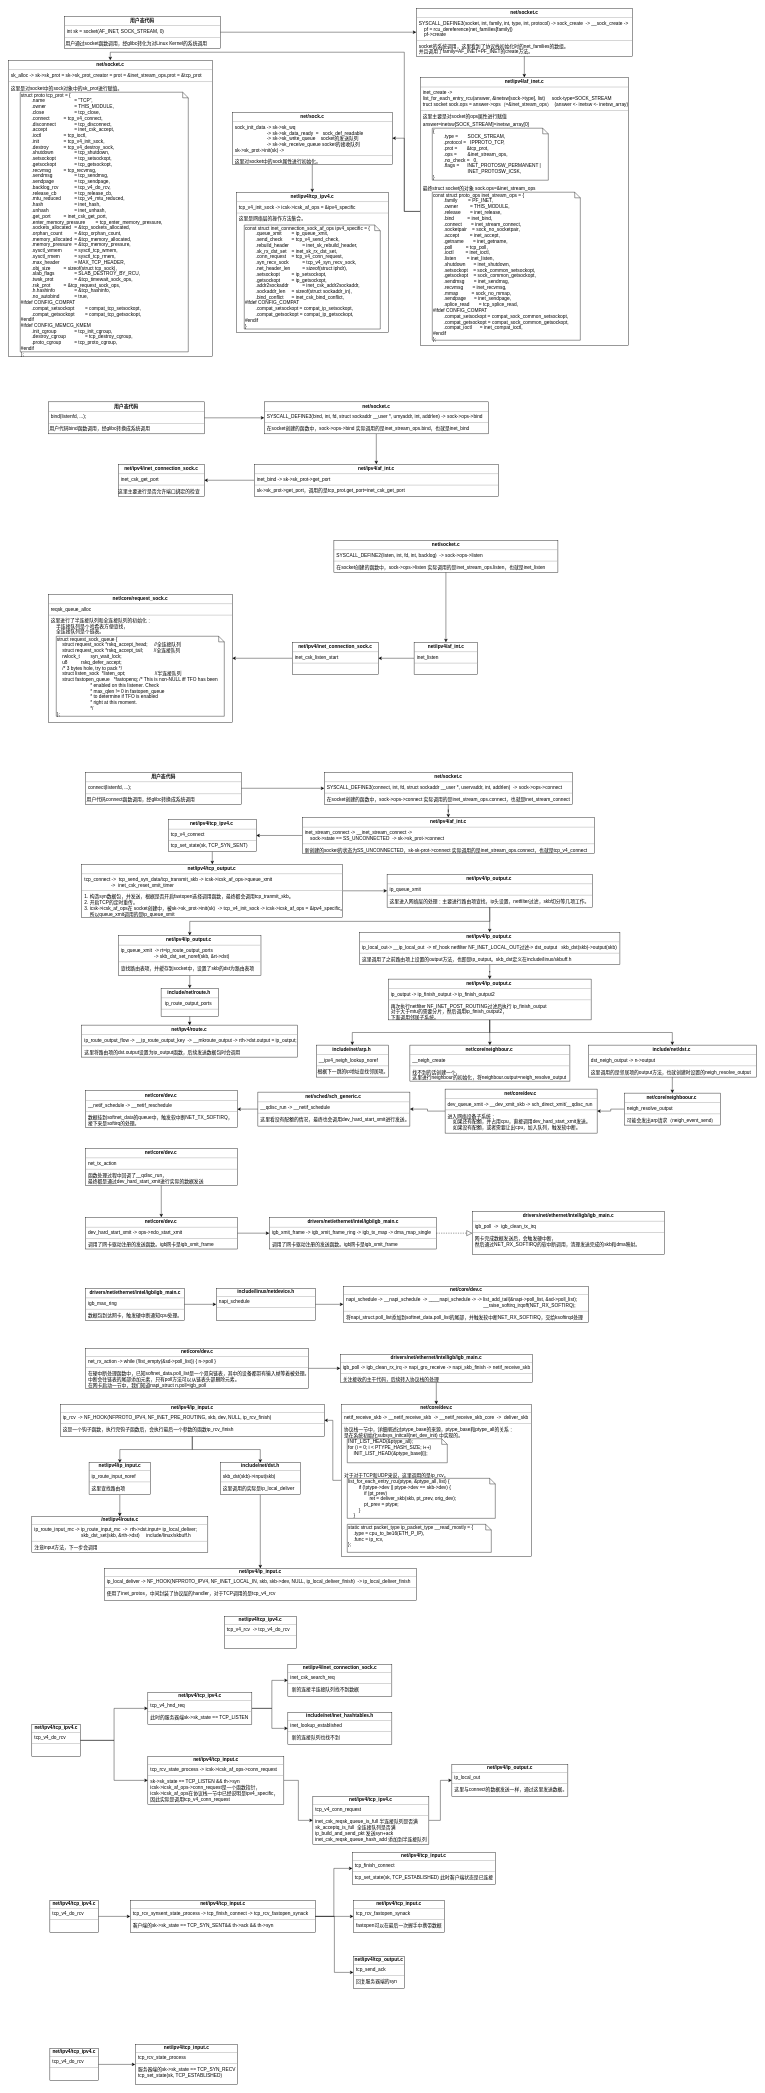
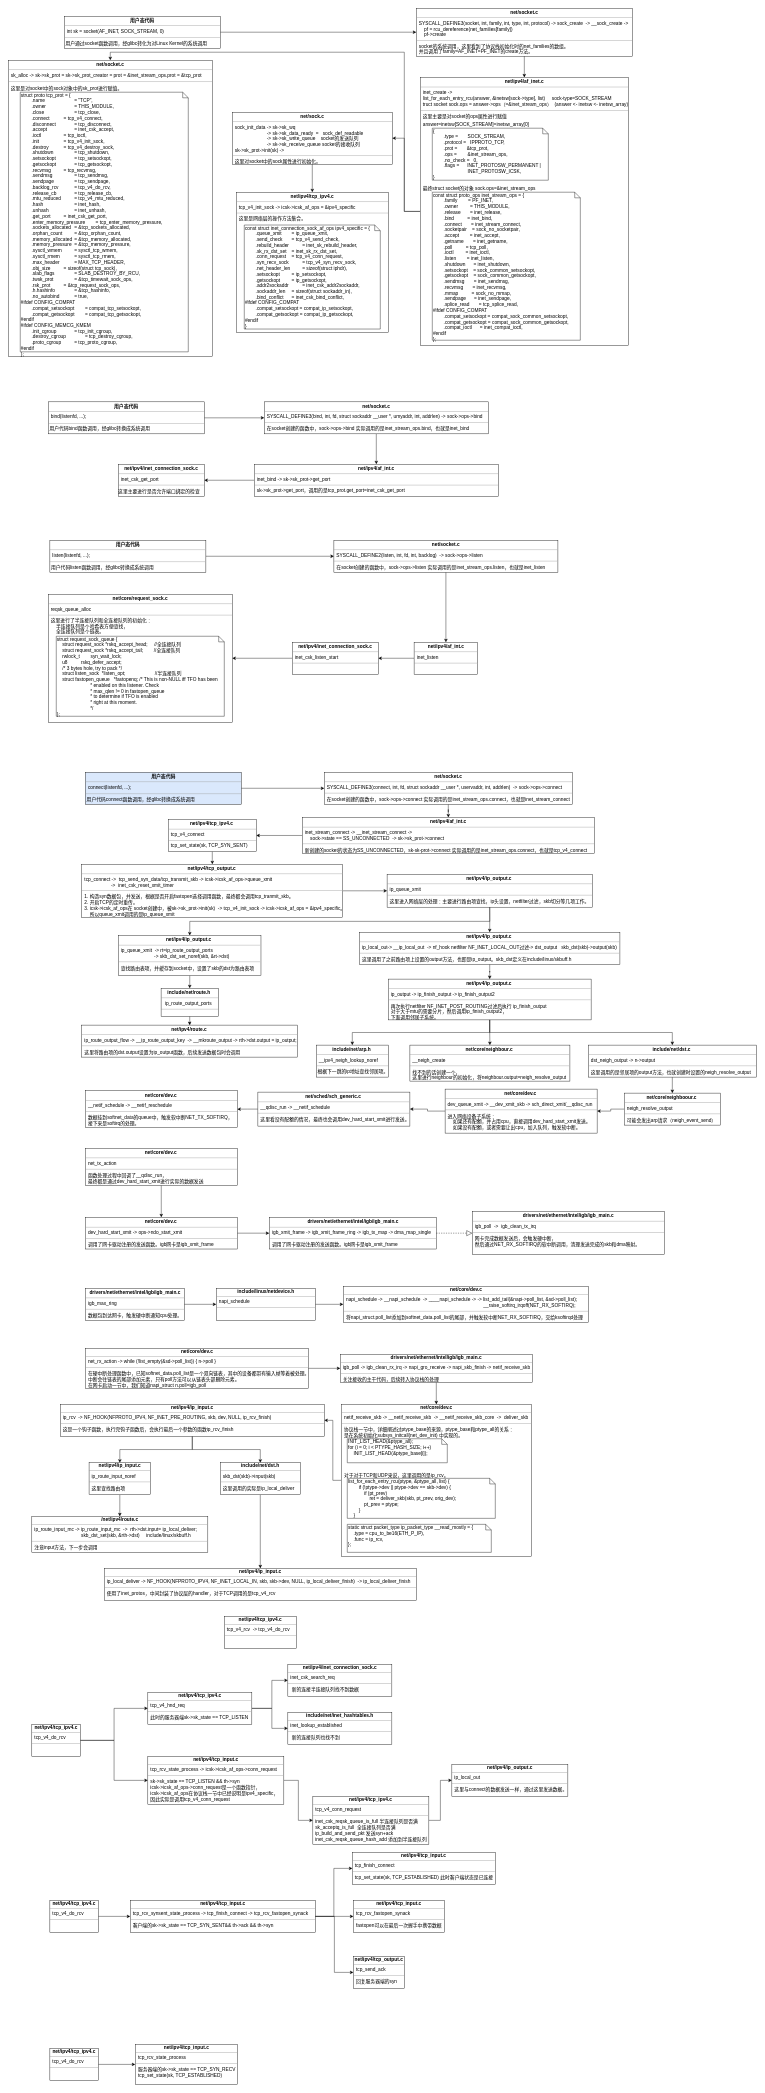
none -> (128, 556)
none -> (330, 556)
(163, 788) -> (163, 788)
